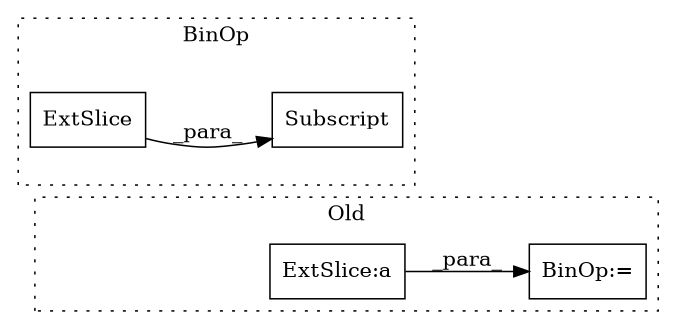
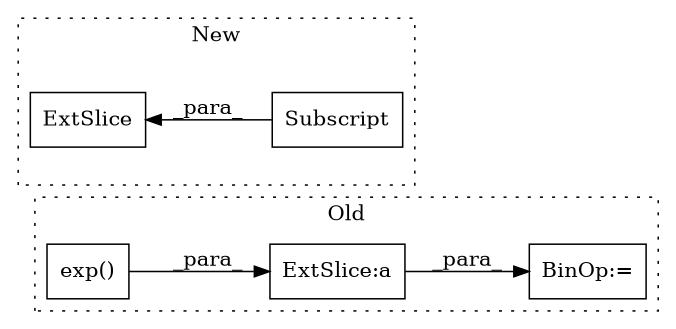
(217, 36) -> (217, 36)
(201, 147) -> (217, 120)
none -> (88, 271)
